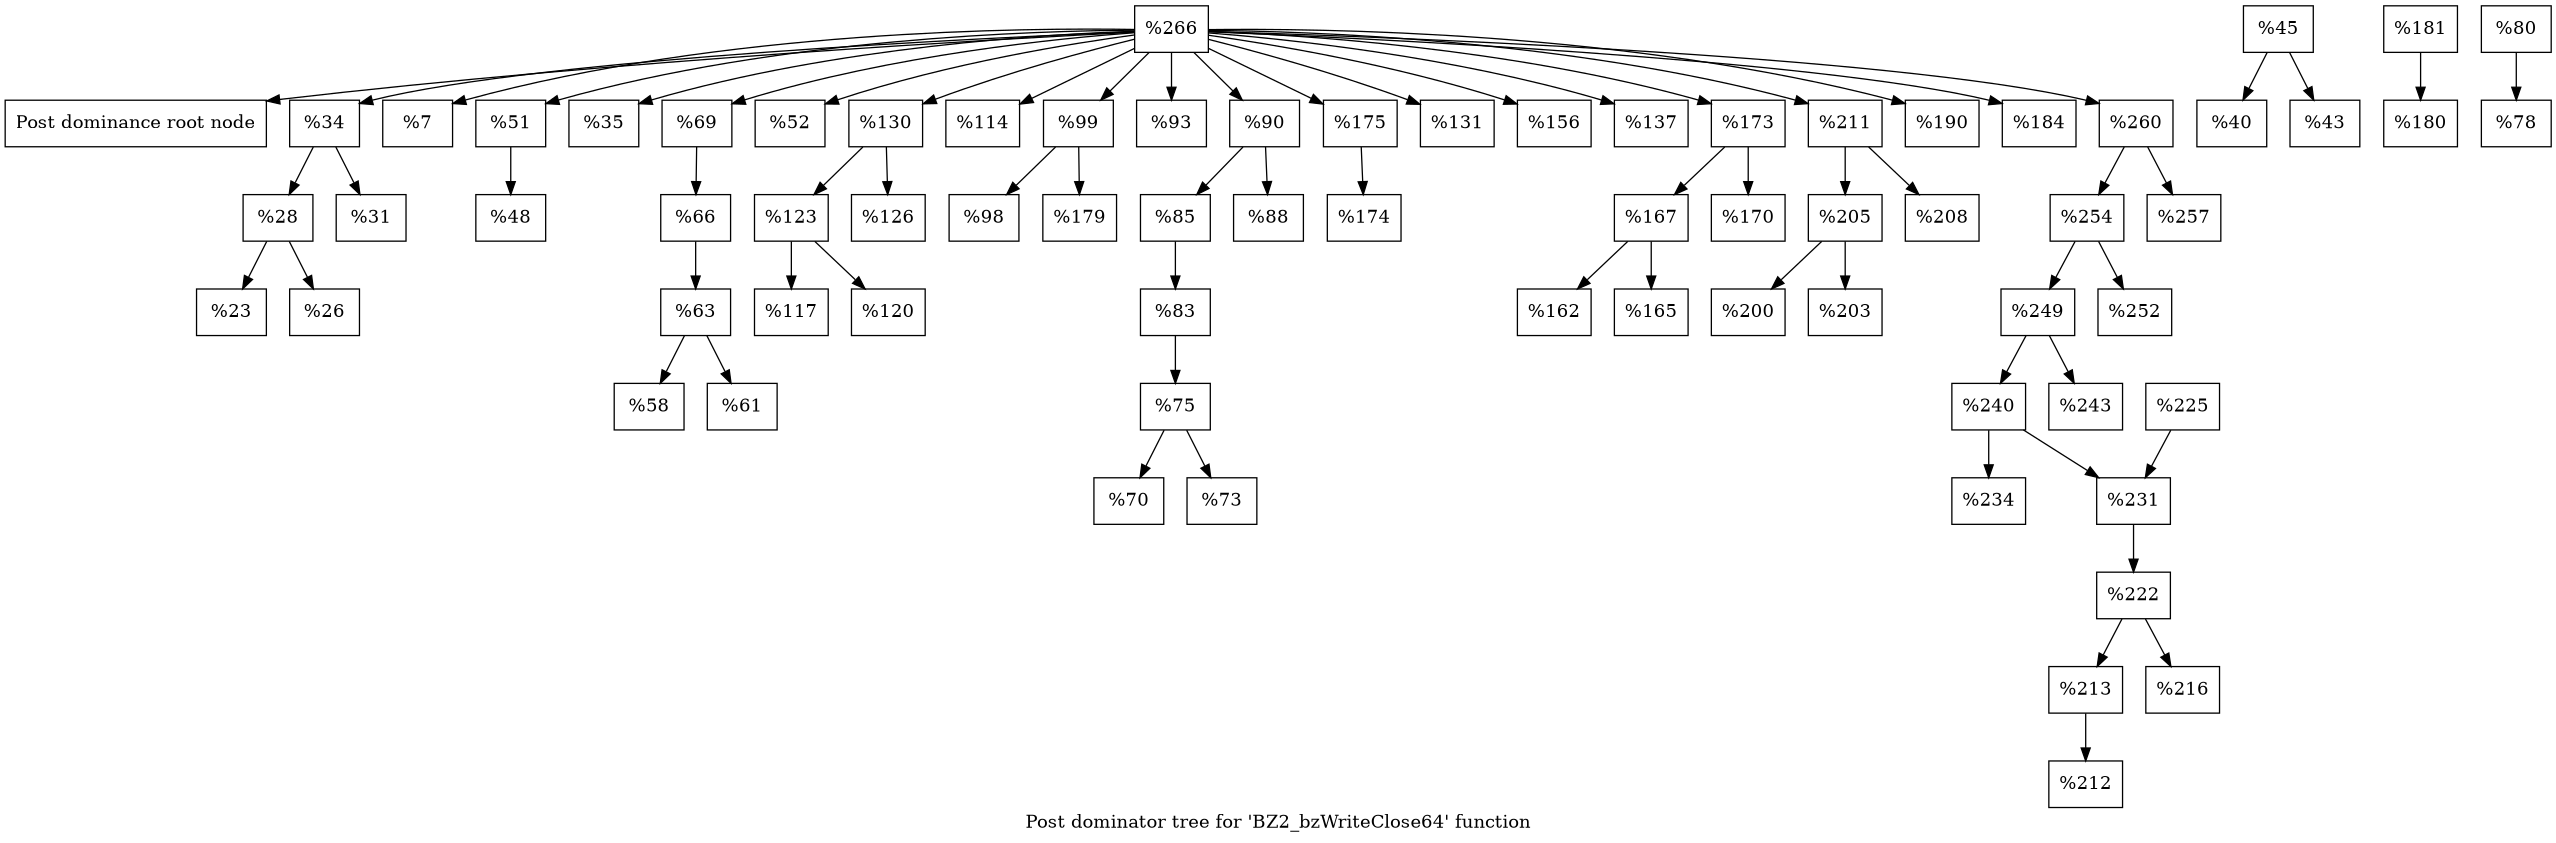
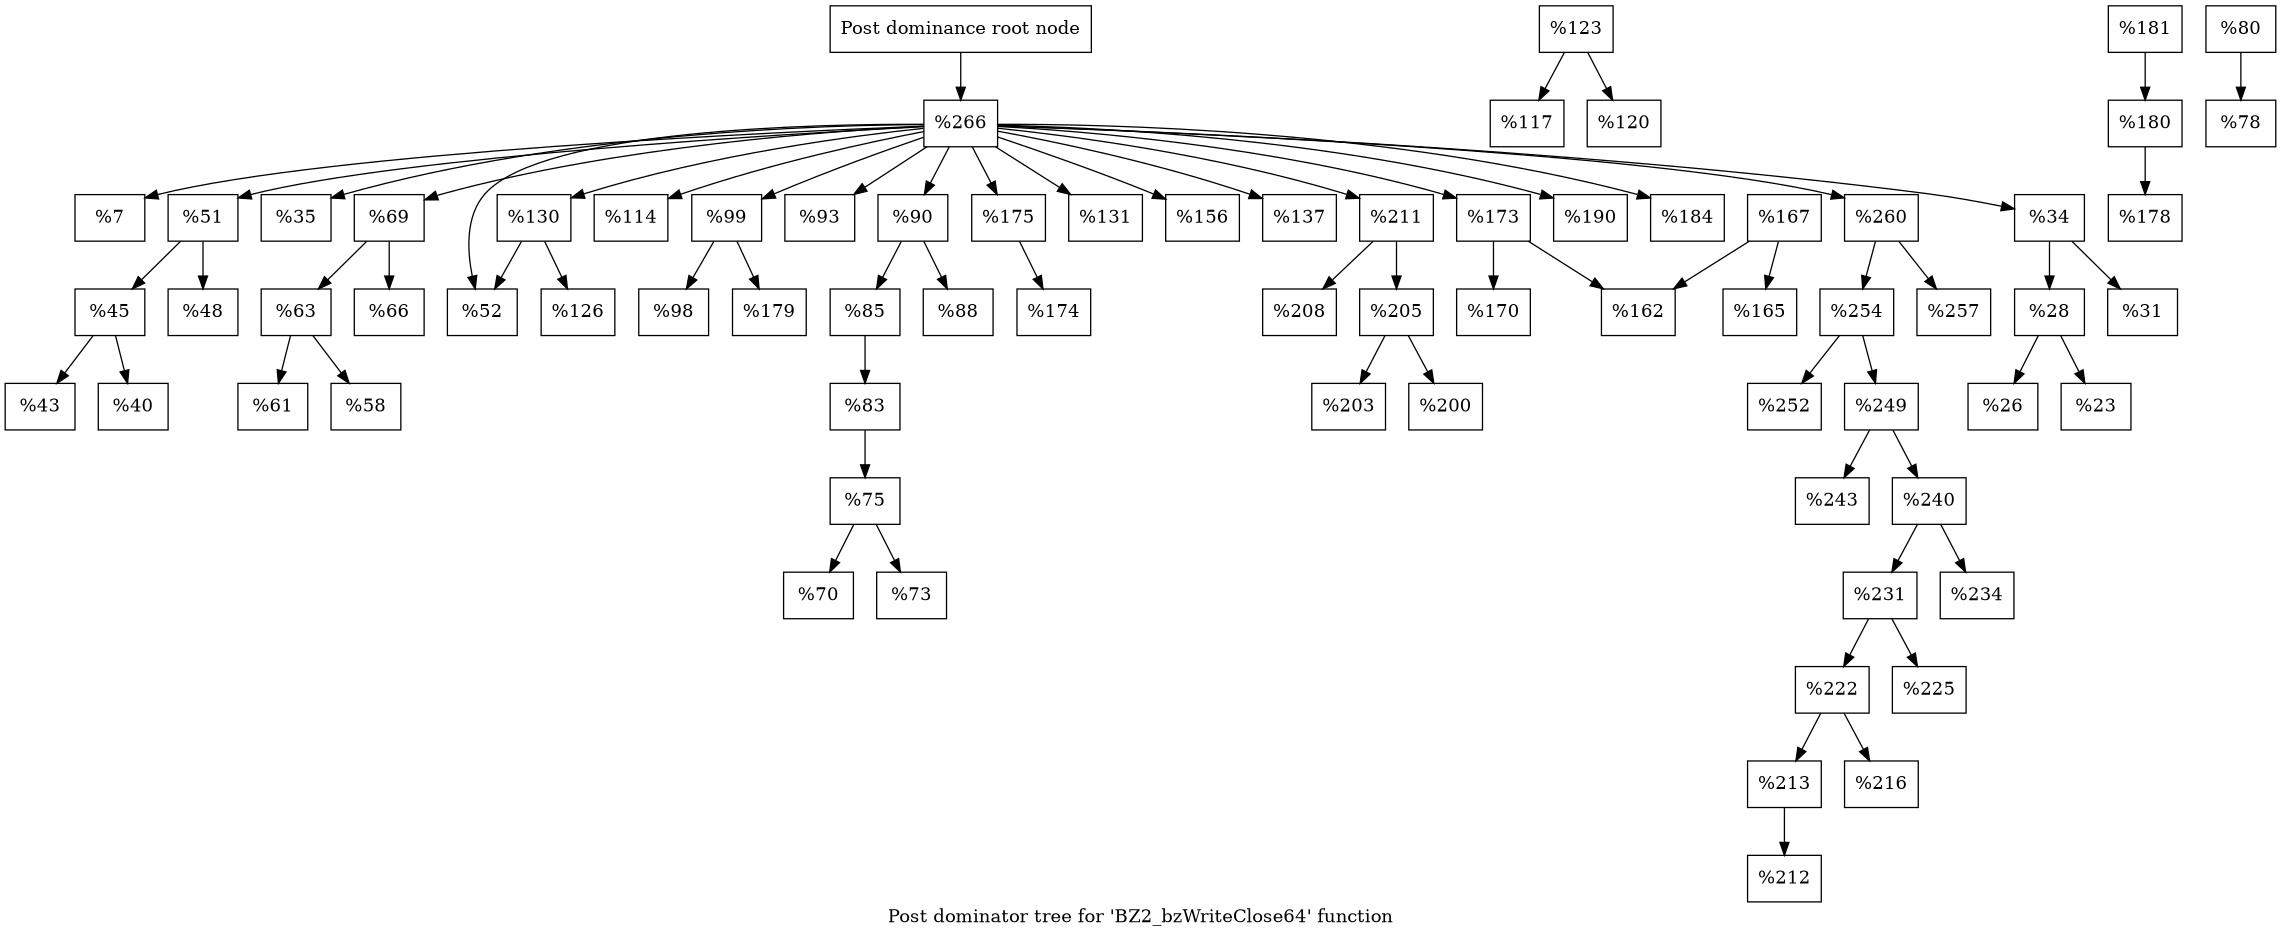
(707, 59) -> (961, 70)
(843, 166) -> (511, 259)
(1704, 166) -> (1560, 261)
none -> (2145, 218)
(696, 259) -> (347, 261)
none -> (161, 261)
(2161, 448) -> (1902, 637)
